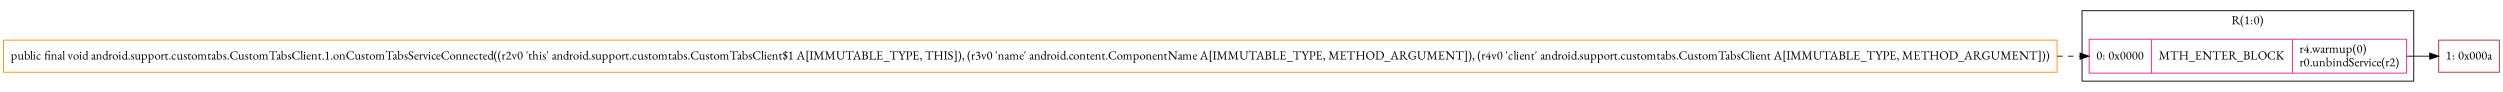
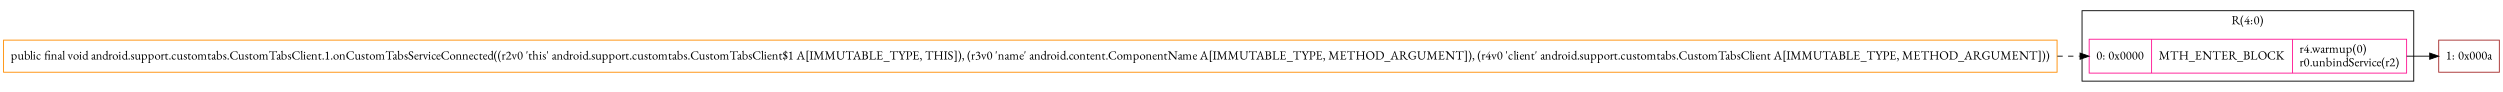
(2248, 21) -> (2248, 21)
